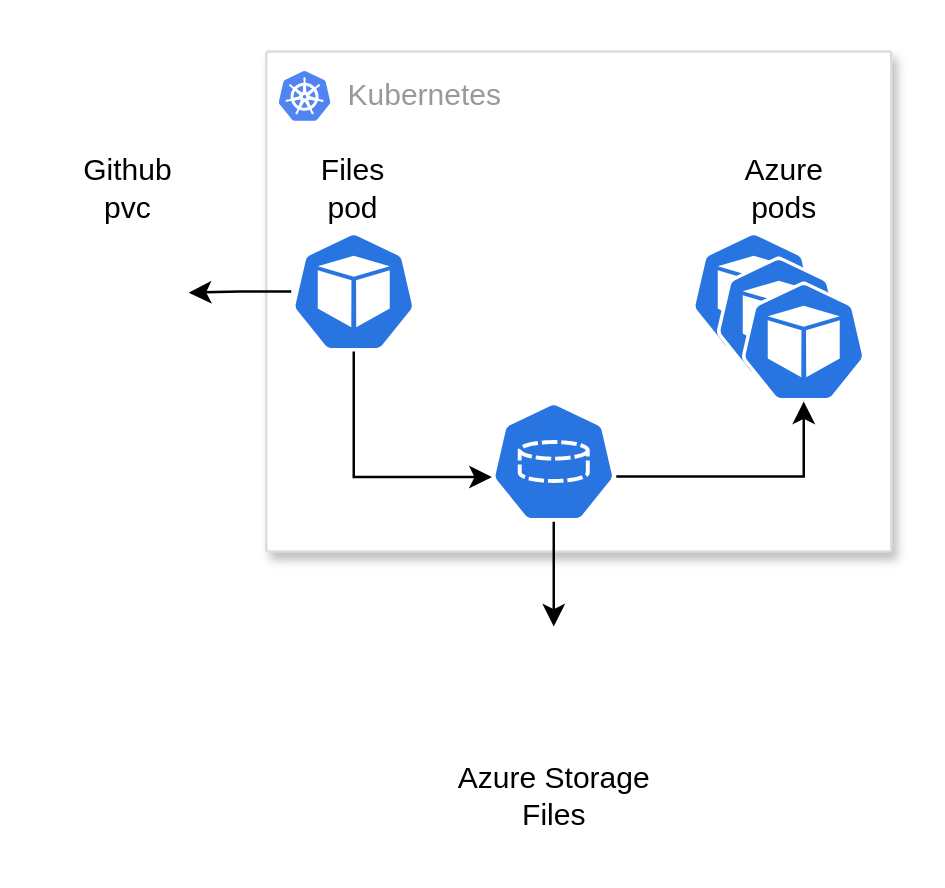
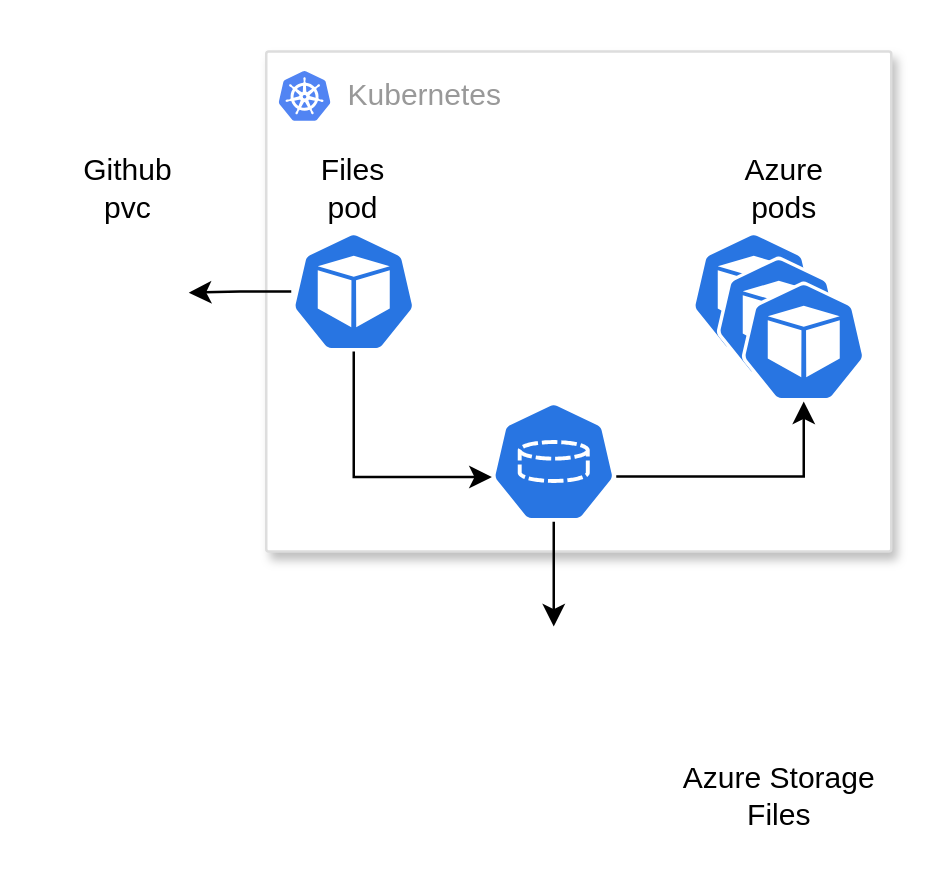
(554, 796) -> (779, 796)
